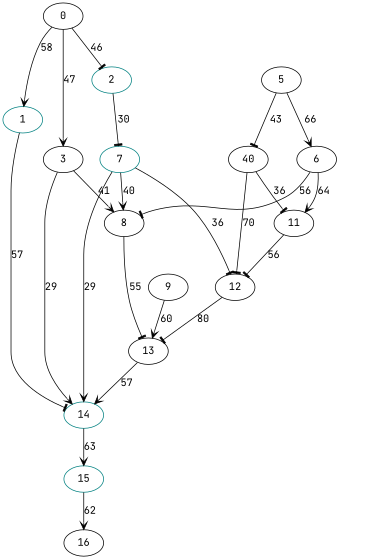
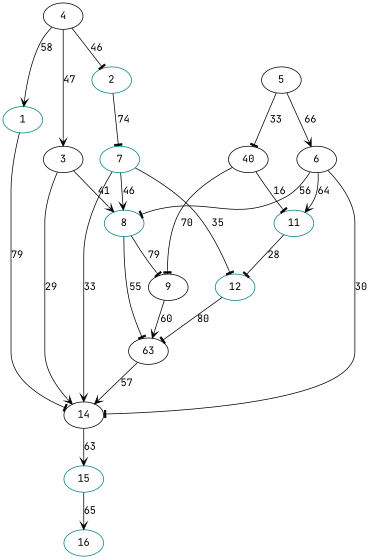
(63, 16) -> (63, 16)
(124, 120) -> (124, 120)
(276, 120) -> (276, 120)
(129, 191) -> (129, 191)
(280, 191) -> (280, 191)
(242, 221) -> (179, 213)
(124, 223) -> (124, 223)
(218, 223) -> (218, 223)
(294, 223) -> (294, 223)
(17, 255) -> (17, 255)
none -> (143, 255)
(274, 255) -> (274, 255)
(90, 287) -> (90, 287)
(235, 287) -> (235, 287)
(148, 351) -> (148, 351)
none -> (331, 379)
(84, 415) -> (84, 415)
(90, 511) -> (90, 511)
(84, 543) -> (84, 543)
